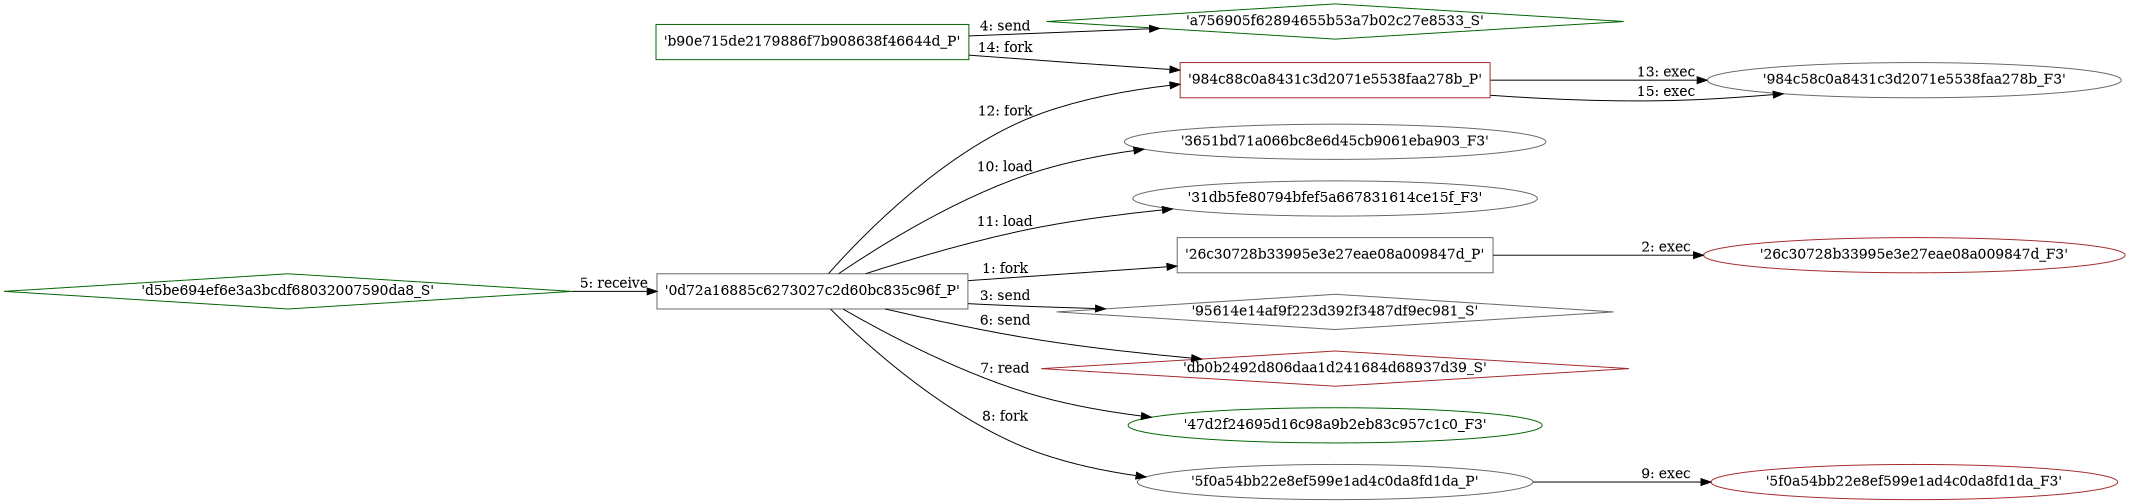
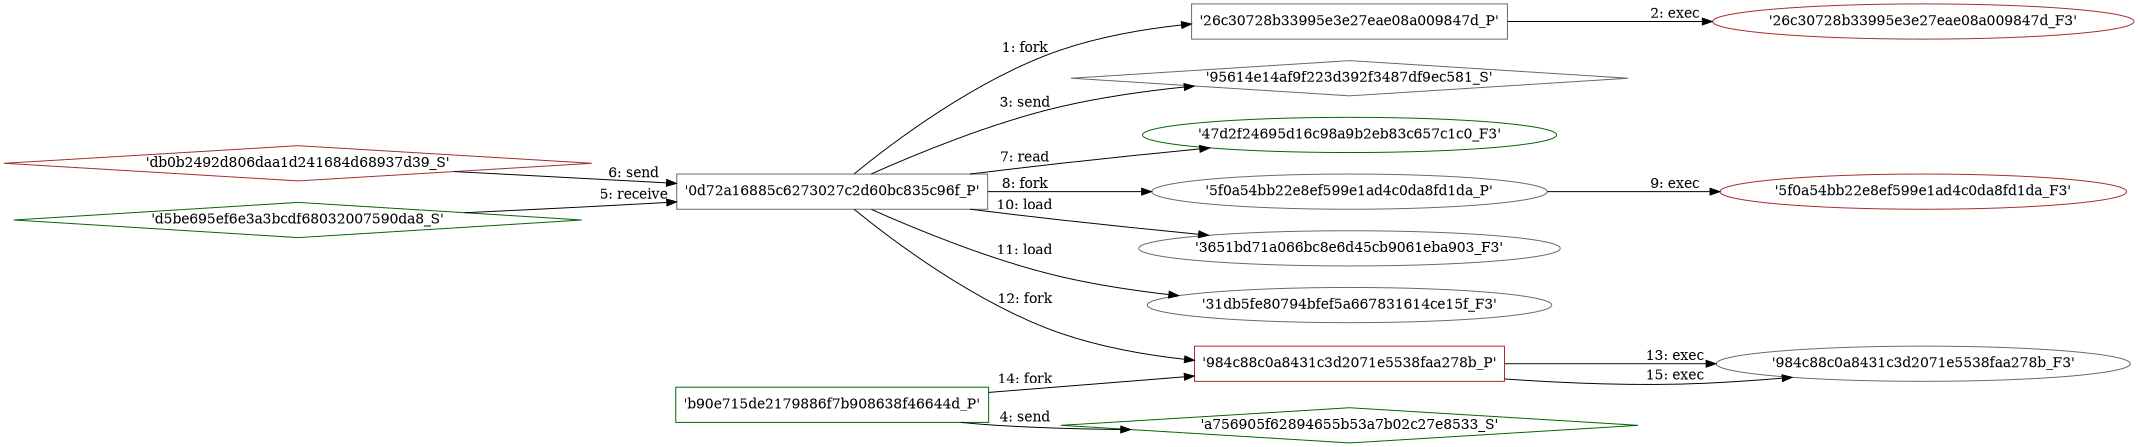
(1914, 80) -> (1923, 364)
(288, 291) -> (298, 220)
(1335, 312) -> (1350, 78)
(1038, 340) -> (560, 177)
(1335, 425) -> (1350, 135)
